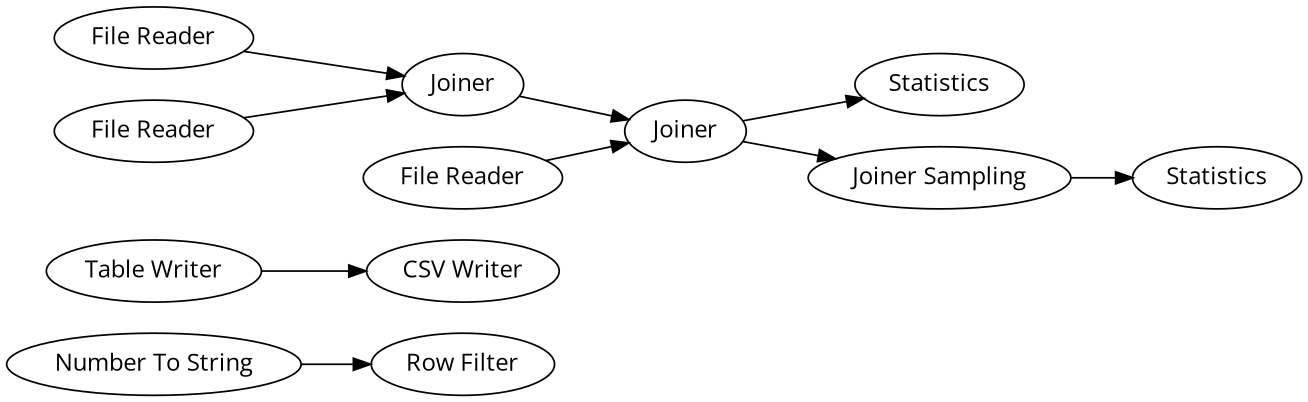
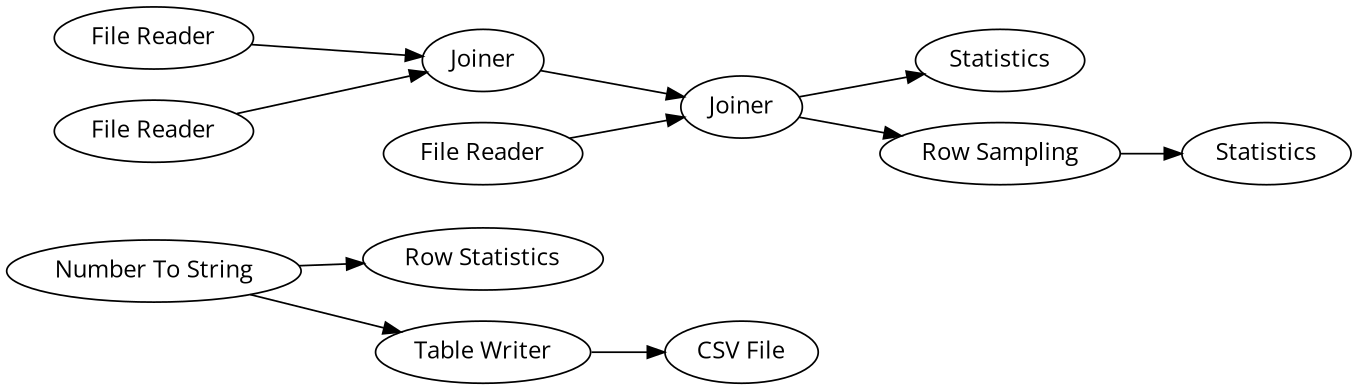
(940, 178) -> (1000, 154)
(463, 271) -> (742, 352)
none -> (317, 311)
(463, 364) -> (483, 259)
